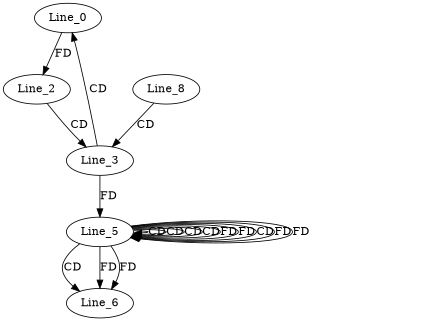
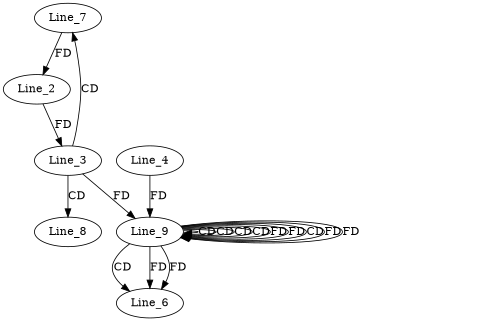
(68, 18) -> (68, 18)
(136, 122) -> (68, 192)
(79, 125) -> (64, 125)
none -> (150, 161)
(100, 232) -> (150, 232)
